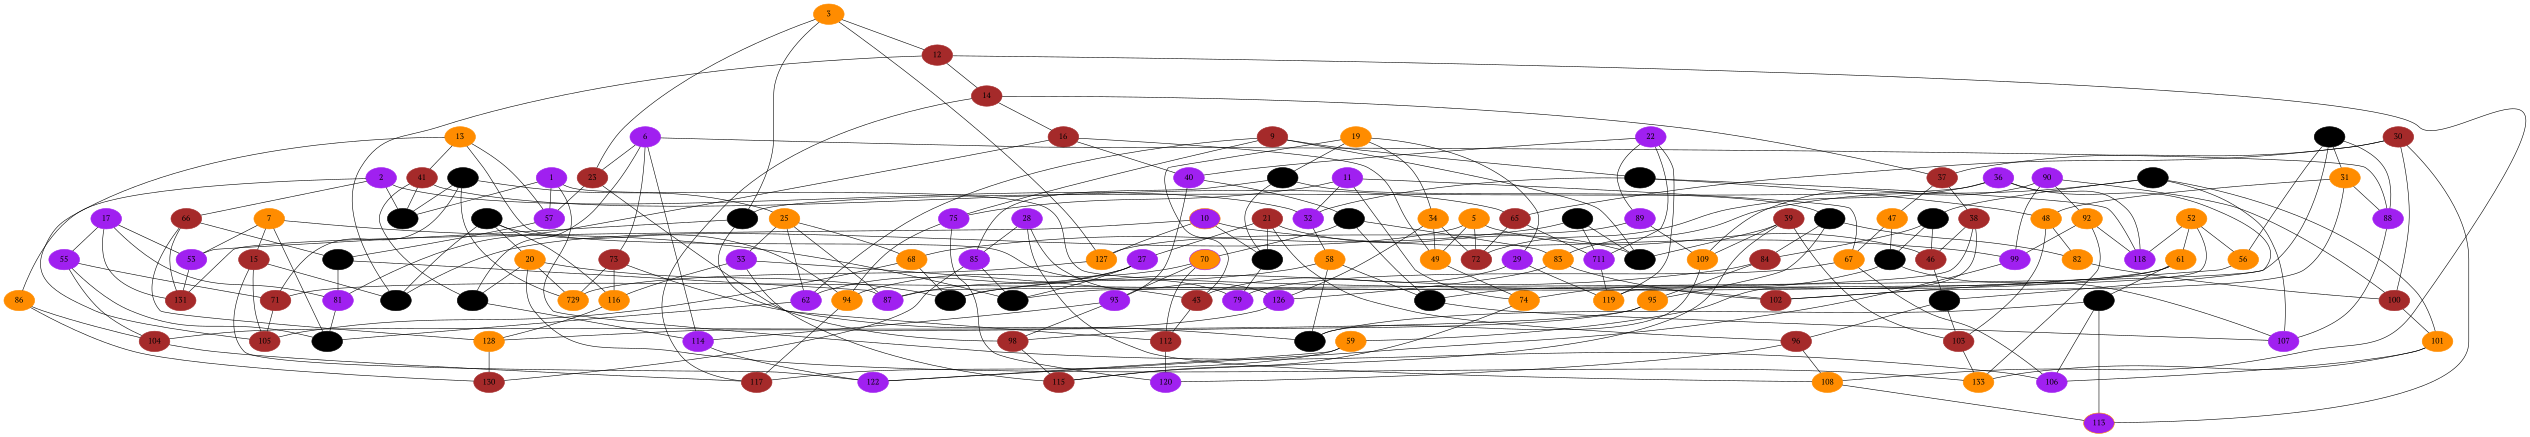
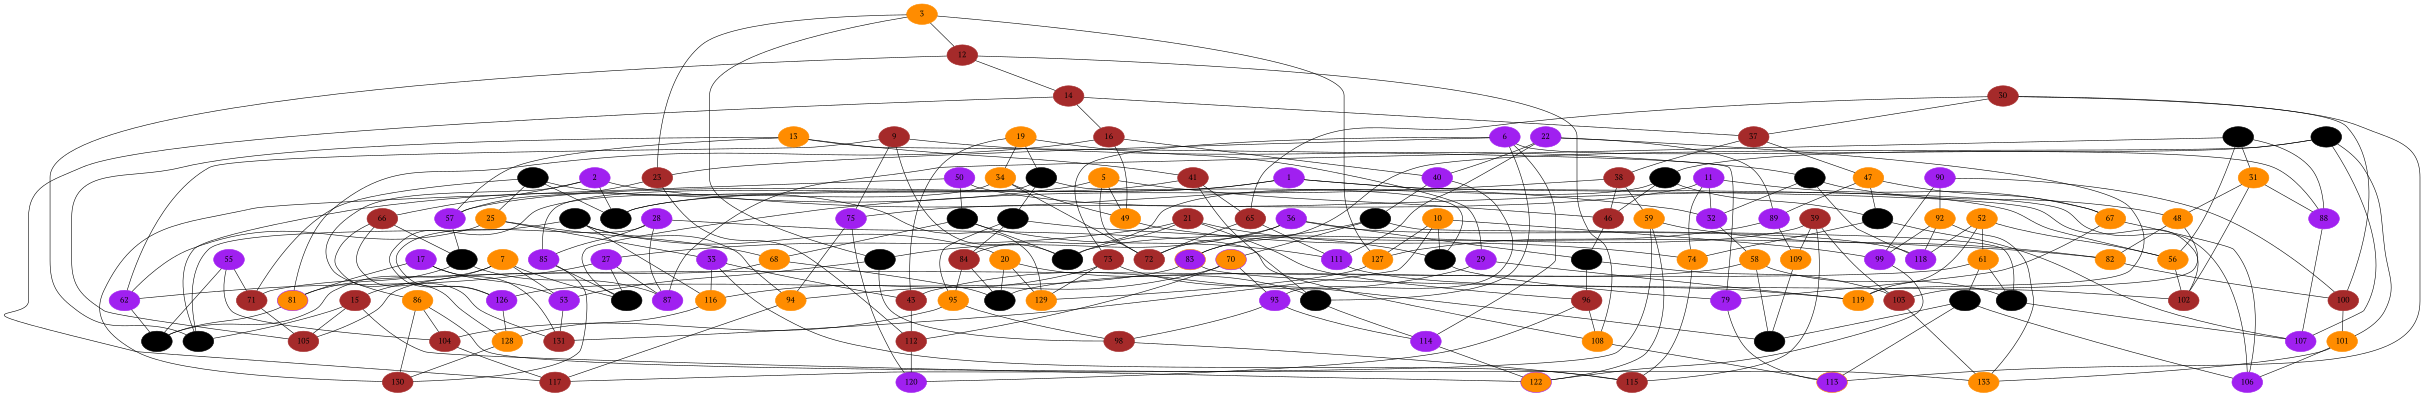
none -> (960, 178)
(1865, 190) -> none
none -> (1817, 199)
(1205, 219) -> (1438, 219)
(85, 239) -> none
none -> (1879, 243)
(832, 256) -> (650, 258)
(1558, 260) -> (1190, 260)
(1599, 260) -> (1337, 260)
(338, 301) -> (293, 301)
(573, 301) -> (1041, 301)
none -> (1753, 355)
(1221, 372) -> (1424, 372)
(873, 382) -> (1536, 382)
